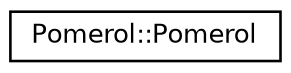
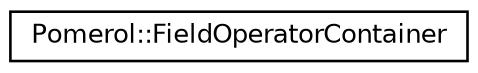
(145, 36) -> (239, 36)
